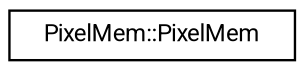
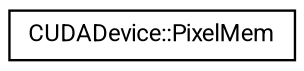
(152, 35) -> (152, 35)
